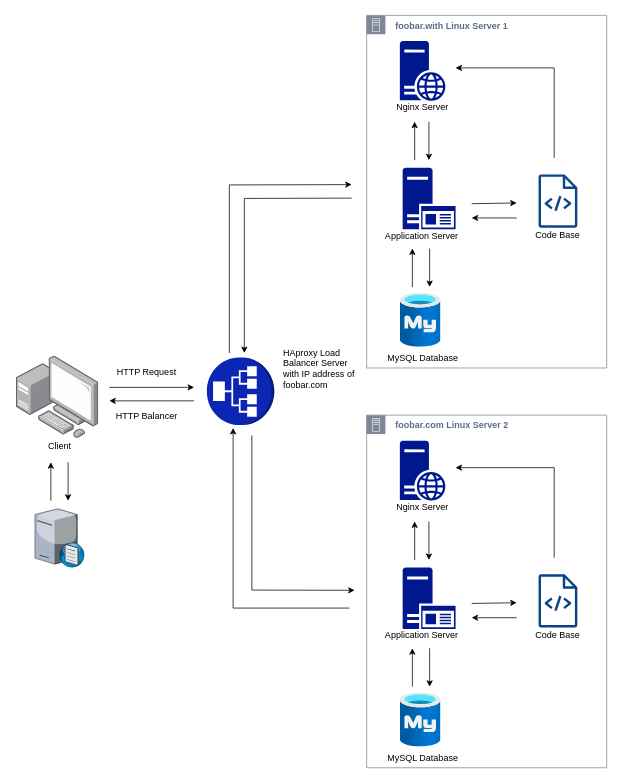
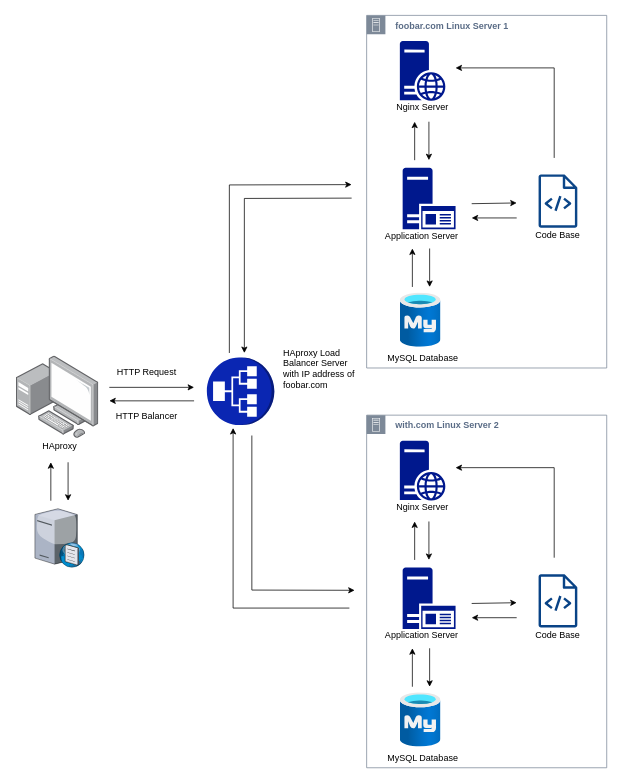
(449, 26) -> (448, 26)
(448, 426) -> (441, 426)
(60, 447) -> (60, 447)
